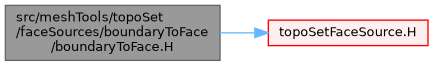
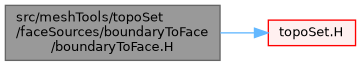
(348, 33) -> (312, 33)
